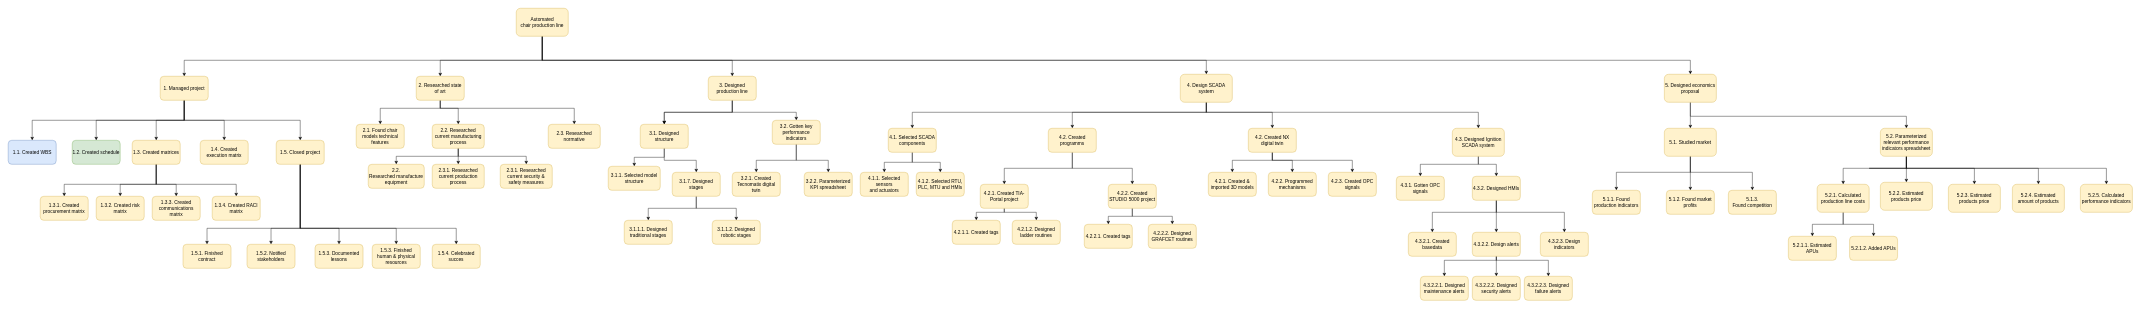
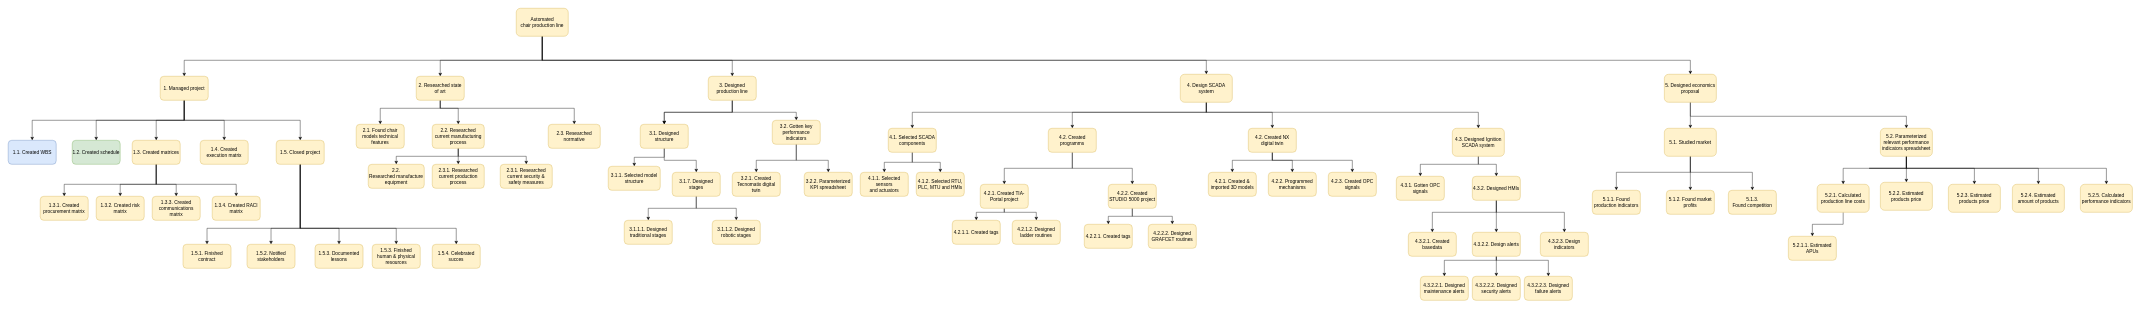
(1873, 232) -> none
(1873, 248) -> none
